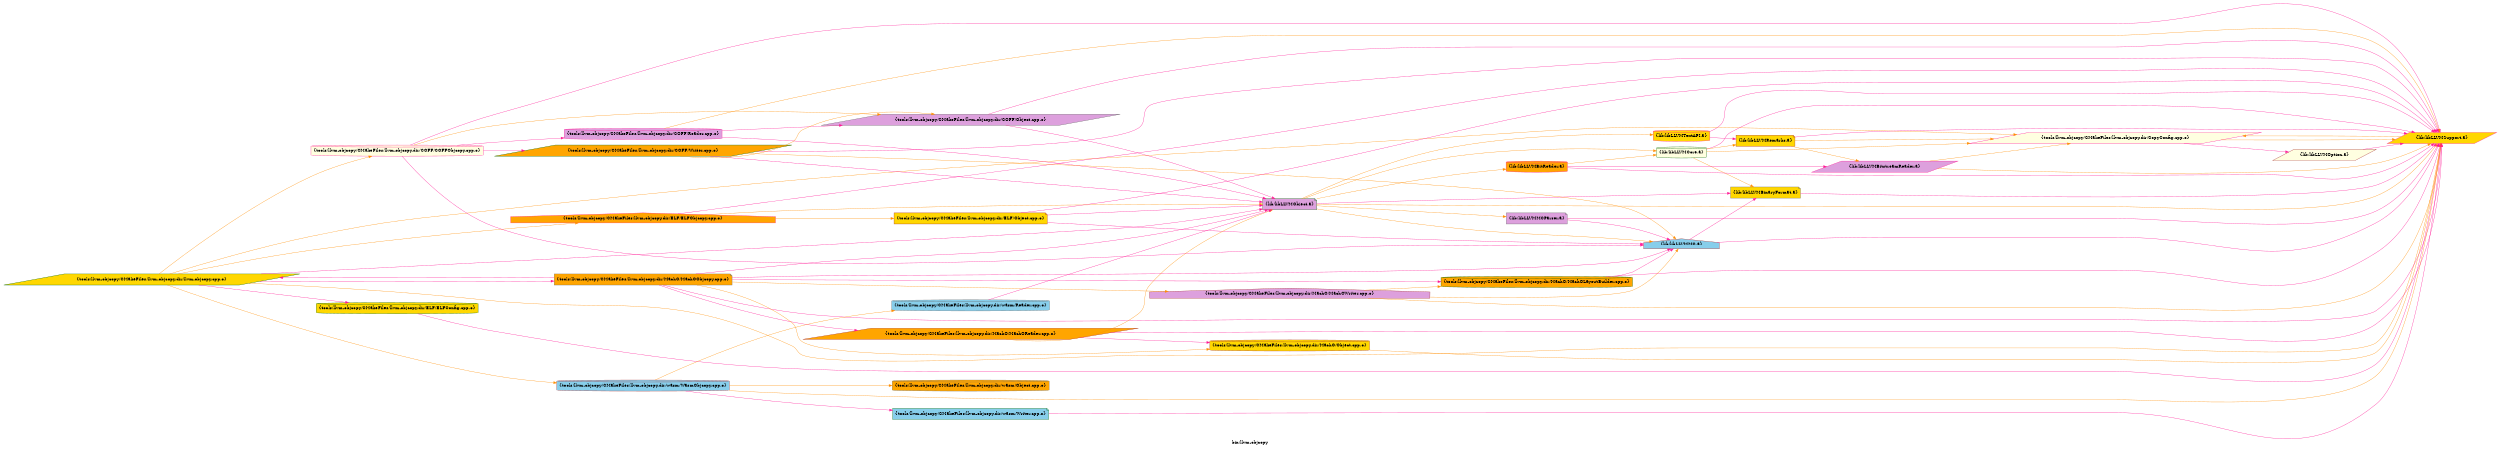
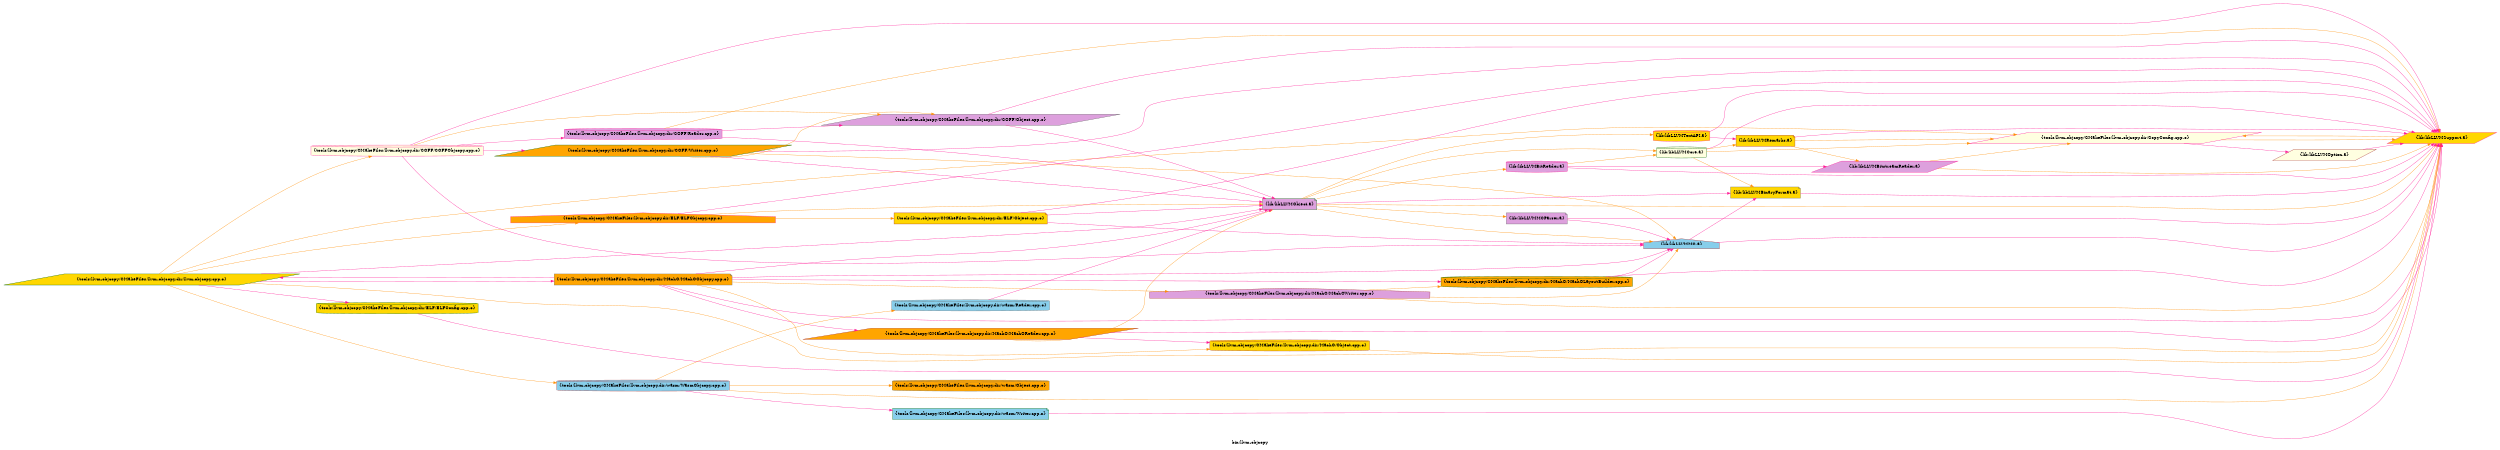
(1537, 167) -> (1537, 167)
